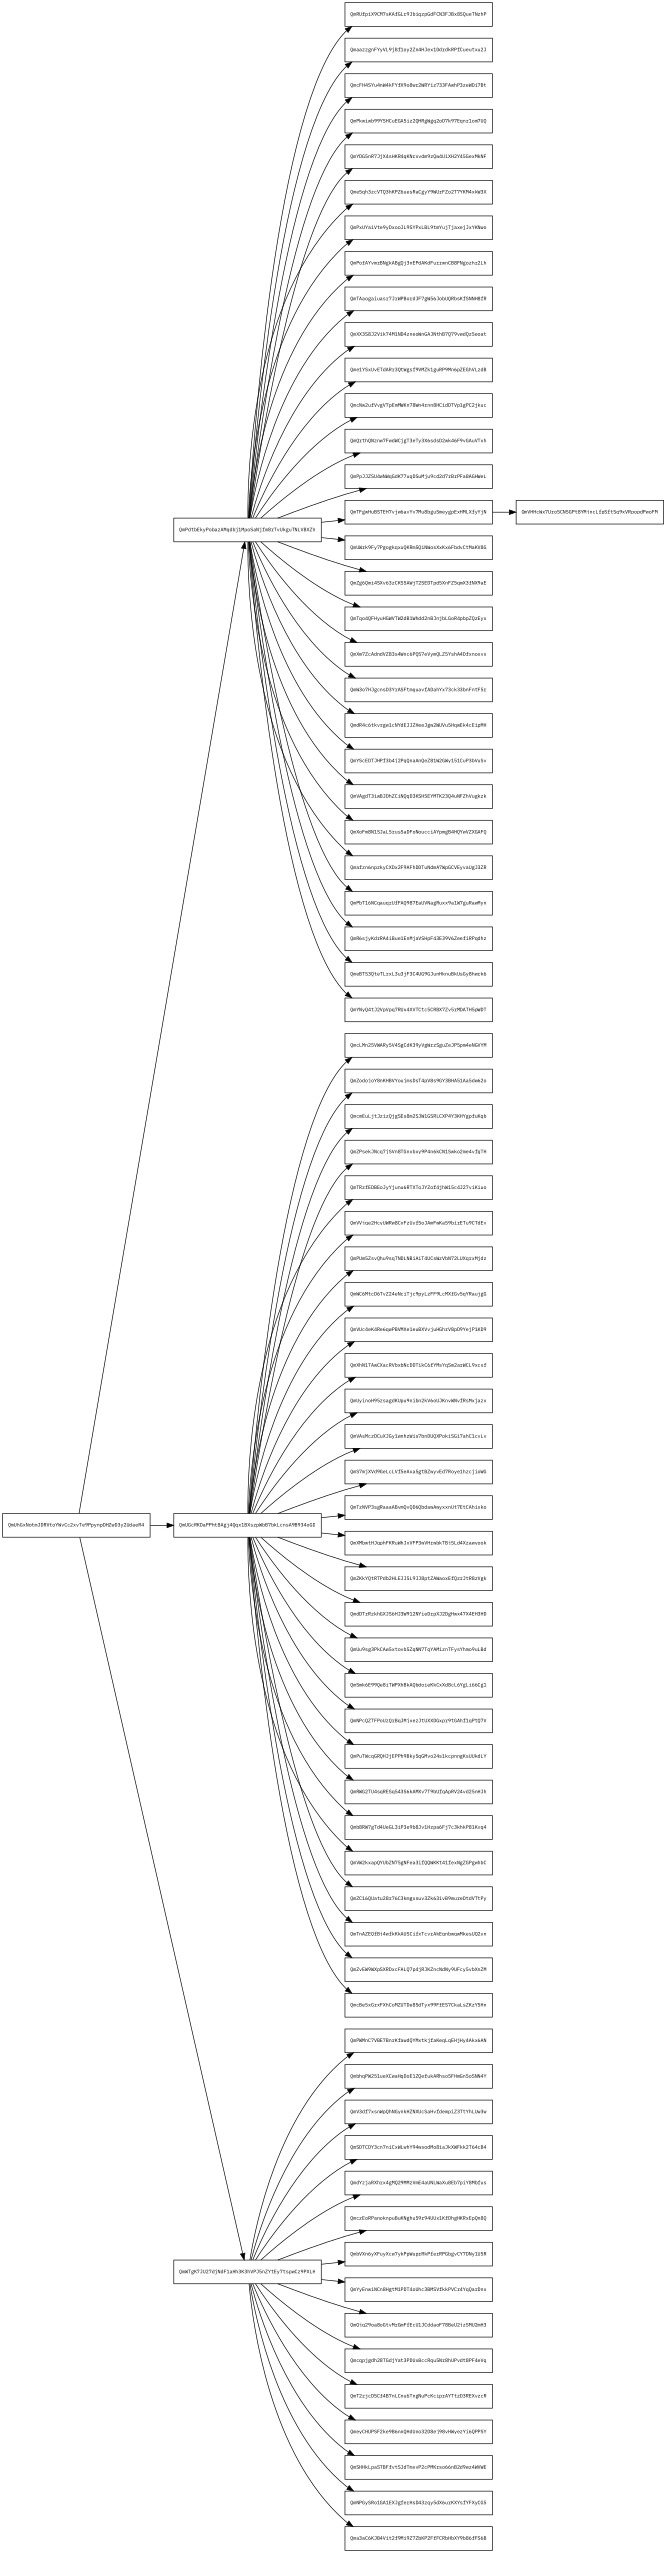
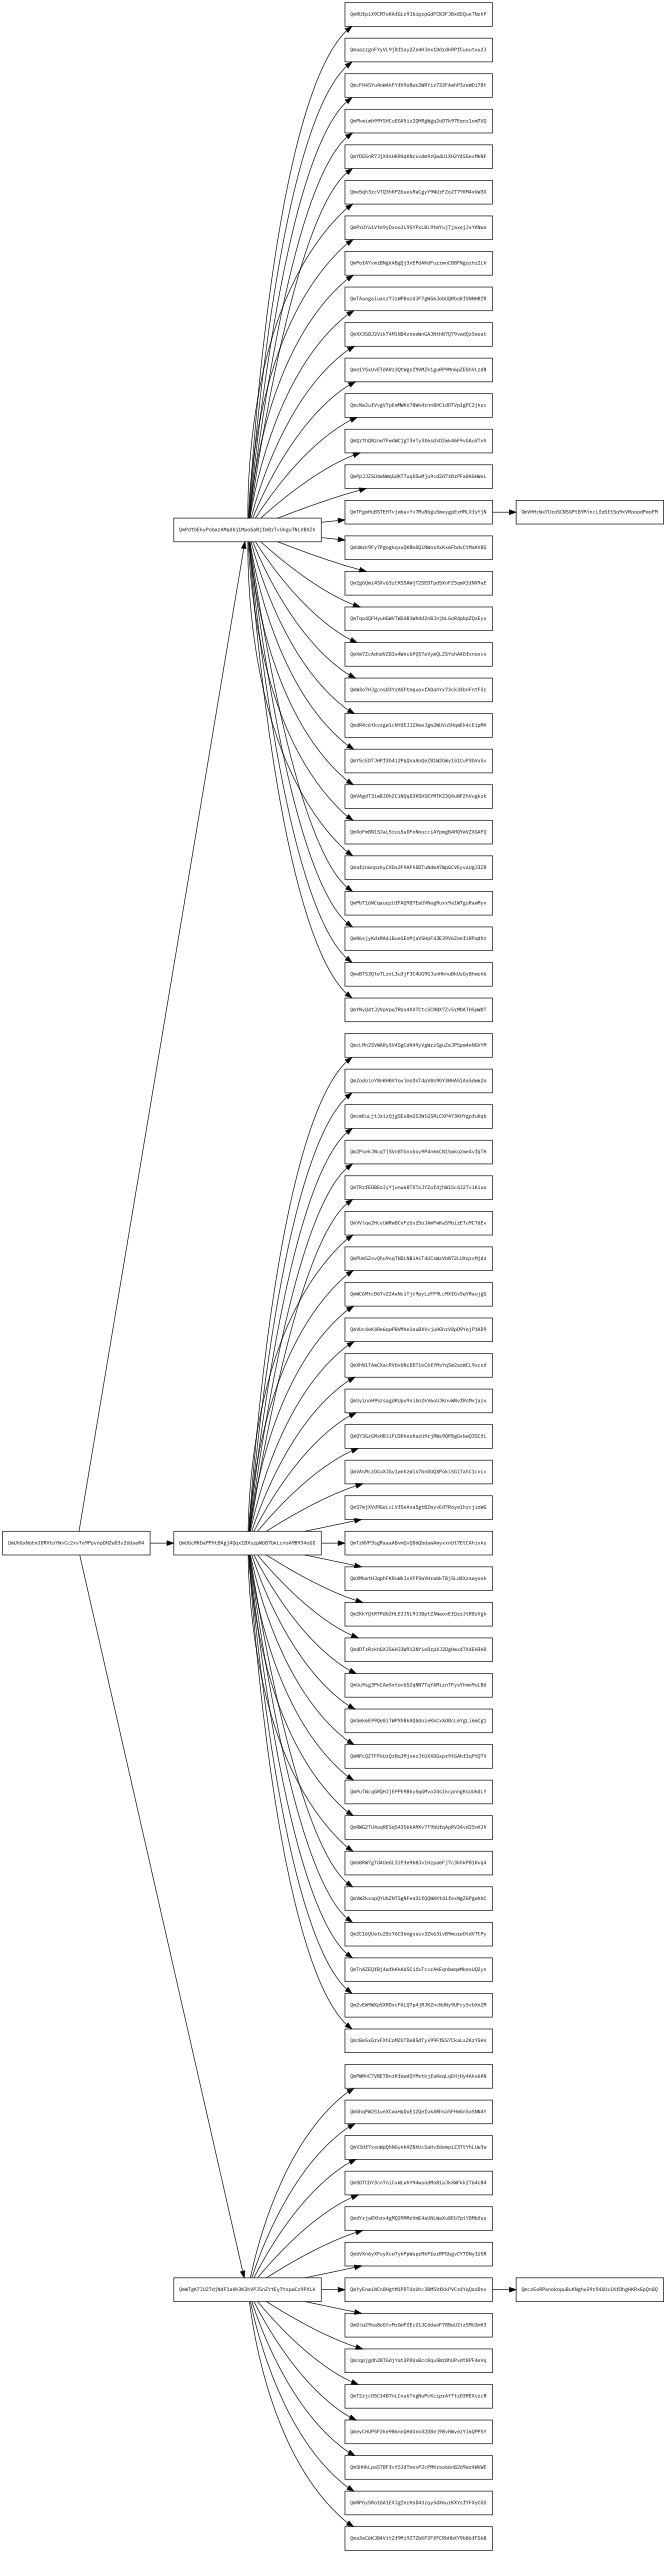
(419, 1045) -> (419, 1045)
none -> (419, 1436)
(318, 2245) -> (501, 2290)
